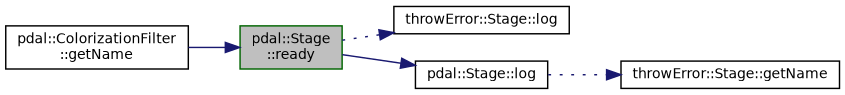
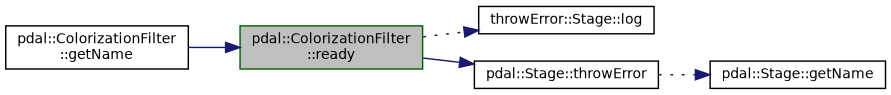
(291, 47) -> (331, 47)
(482, 75) -> (566, 75)
(730, 75) -> (798, 75)
